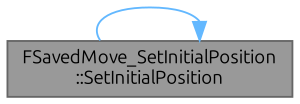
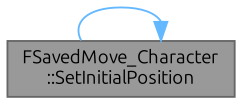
(150, 69) -> (121, 69)
